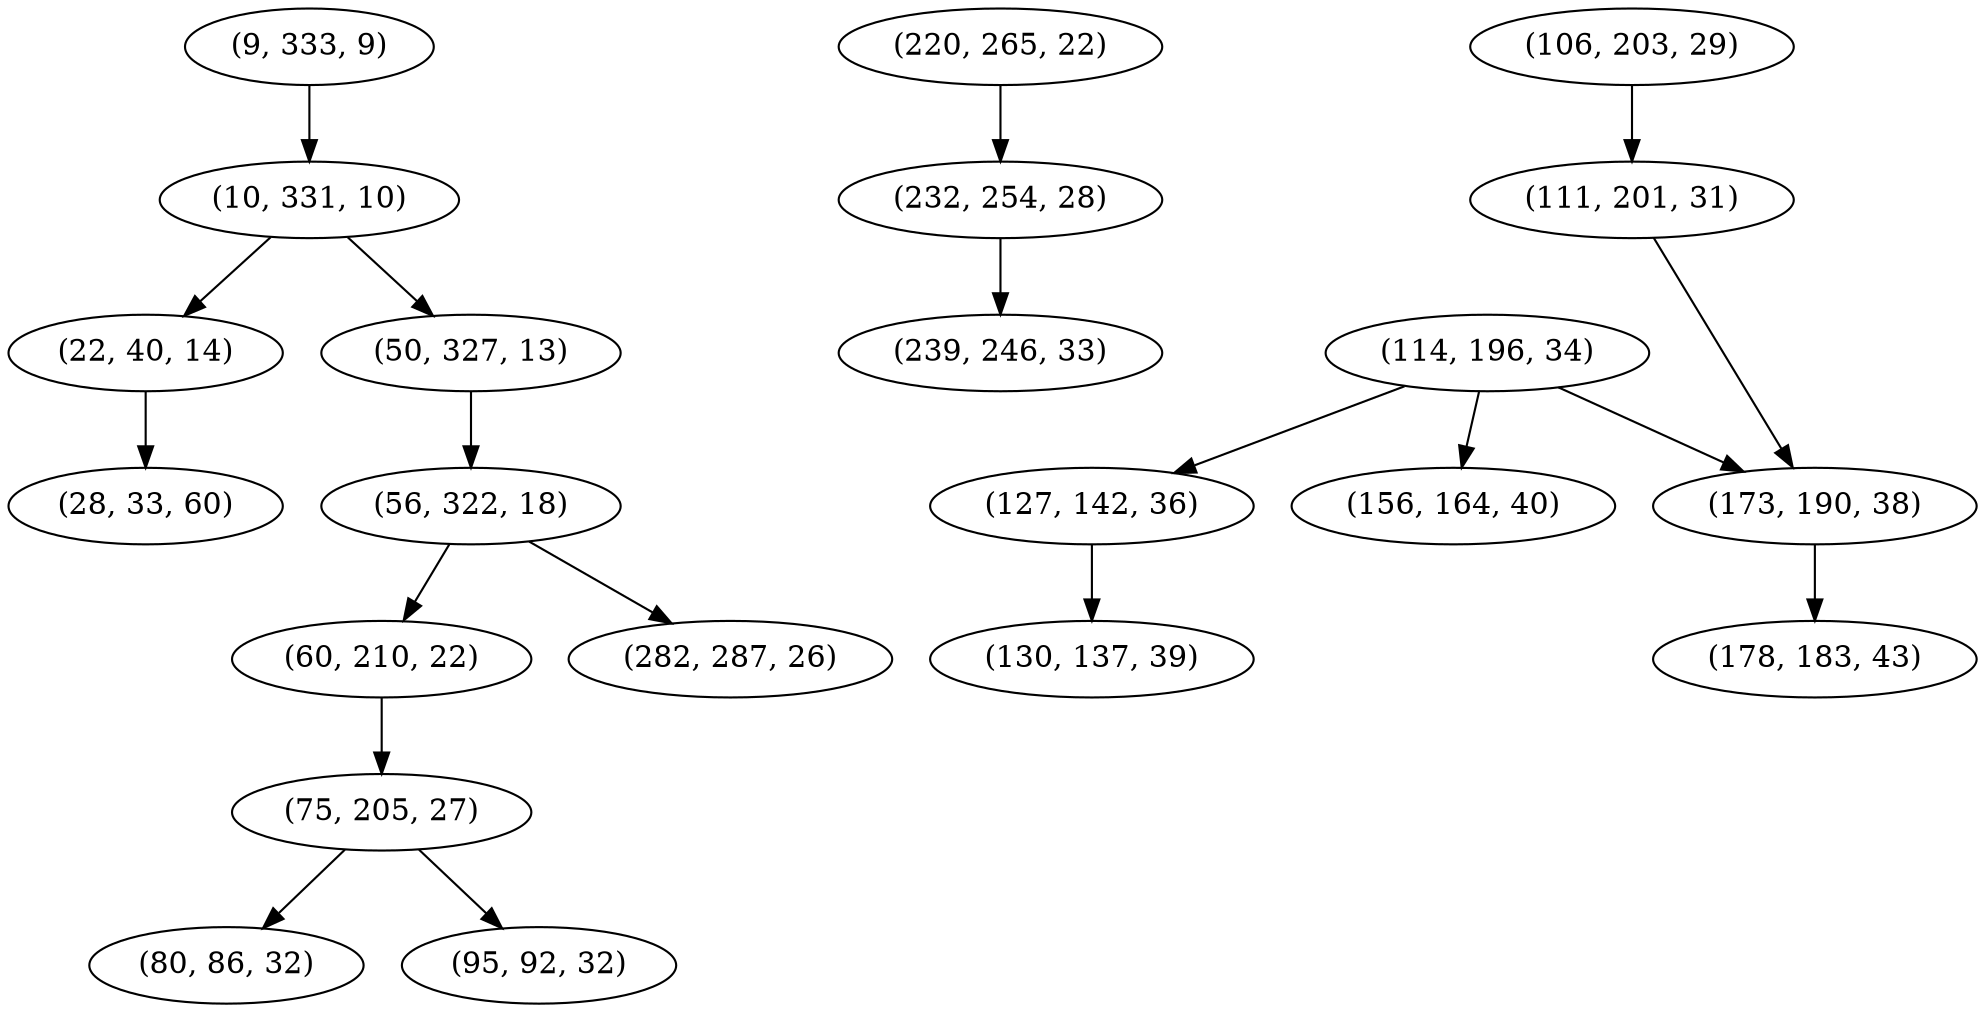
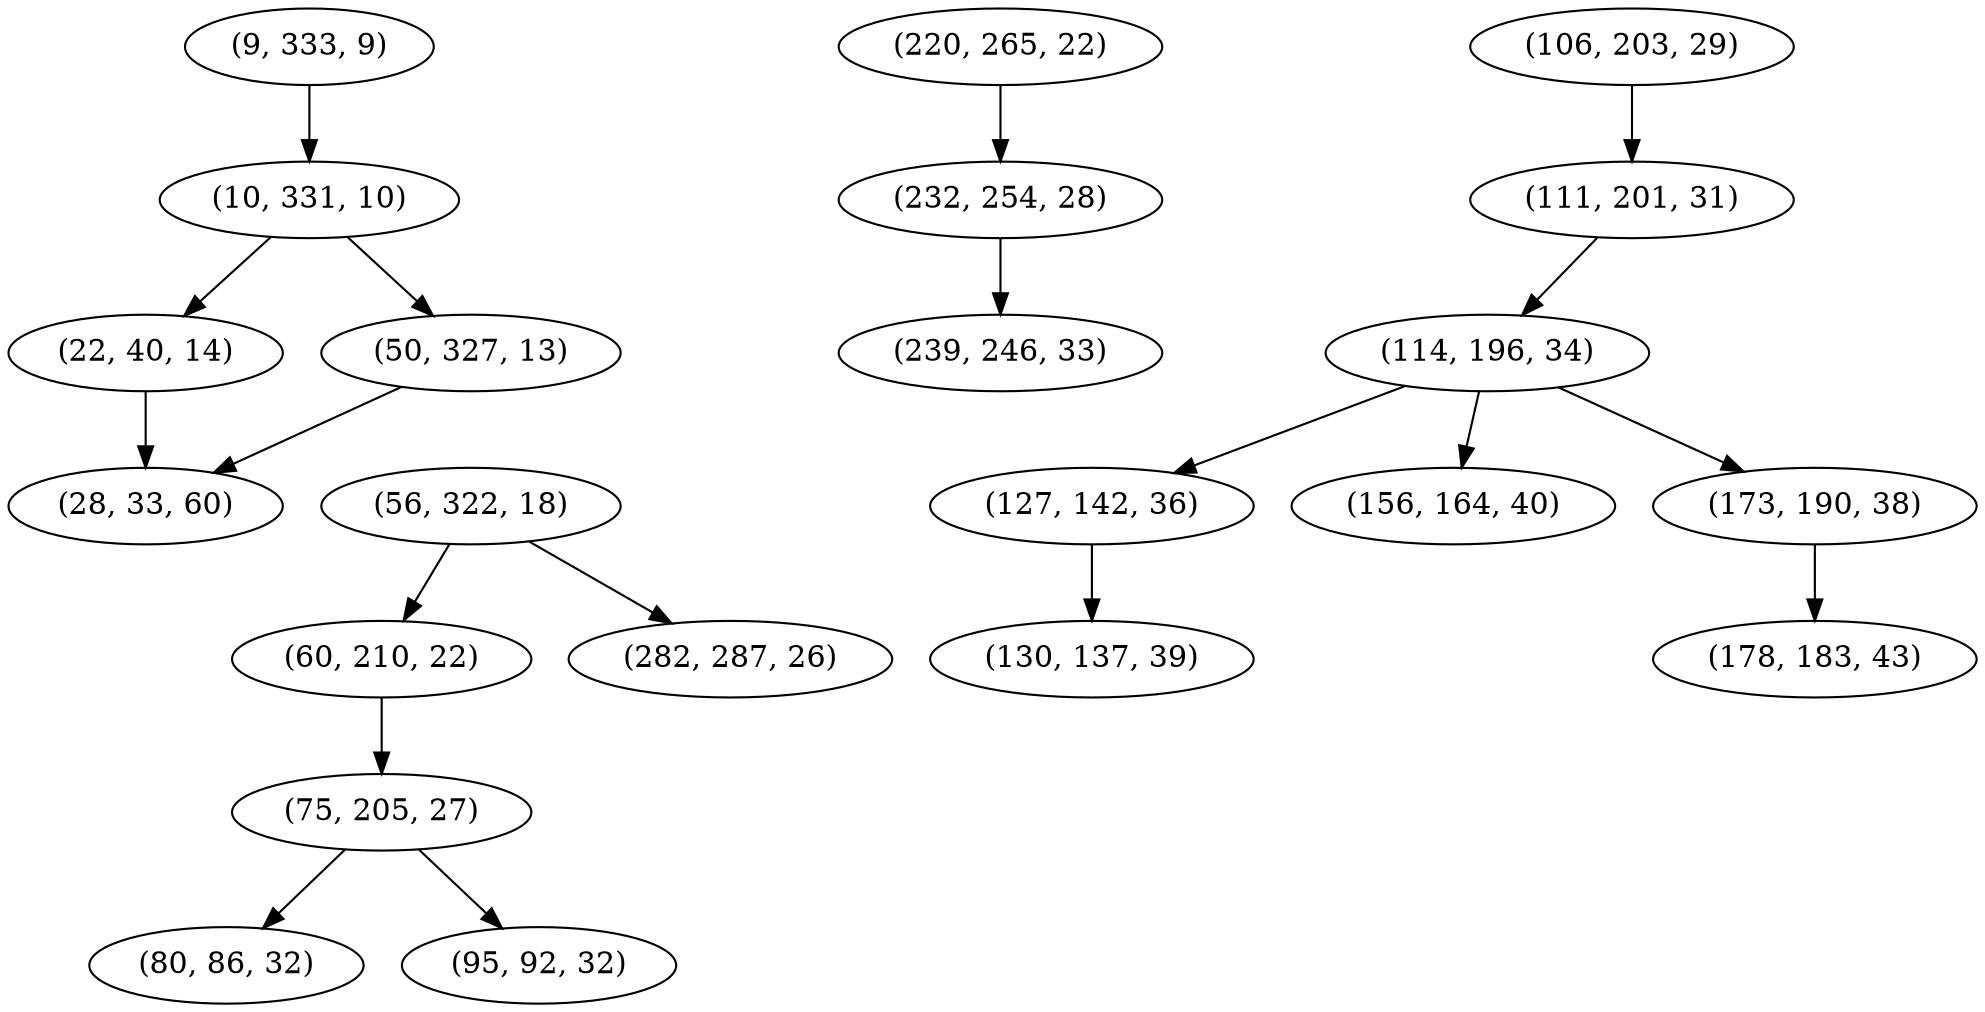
(1718, 343) -> (1567, 269)
(471, 419) -> (317, 425)
